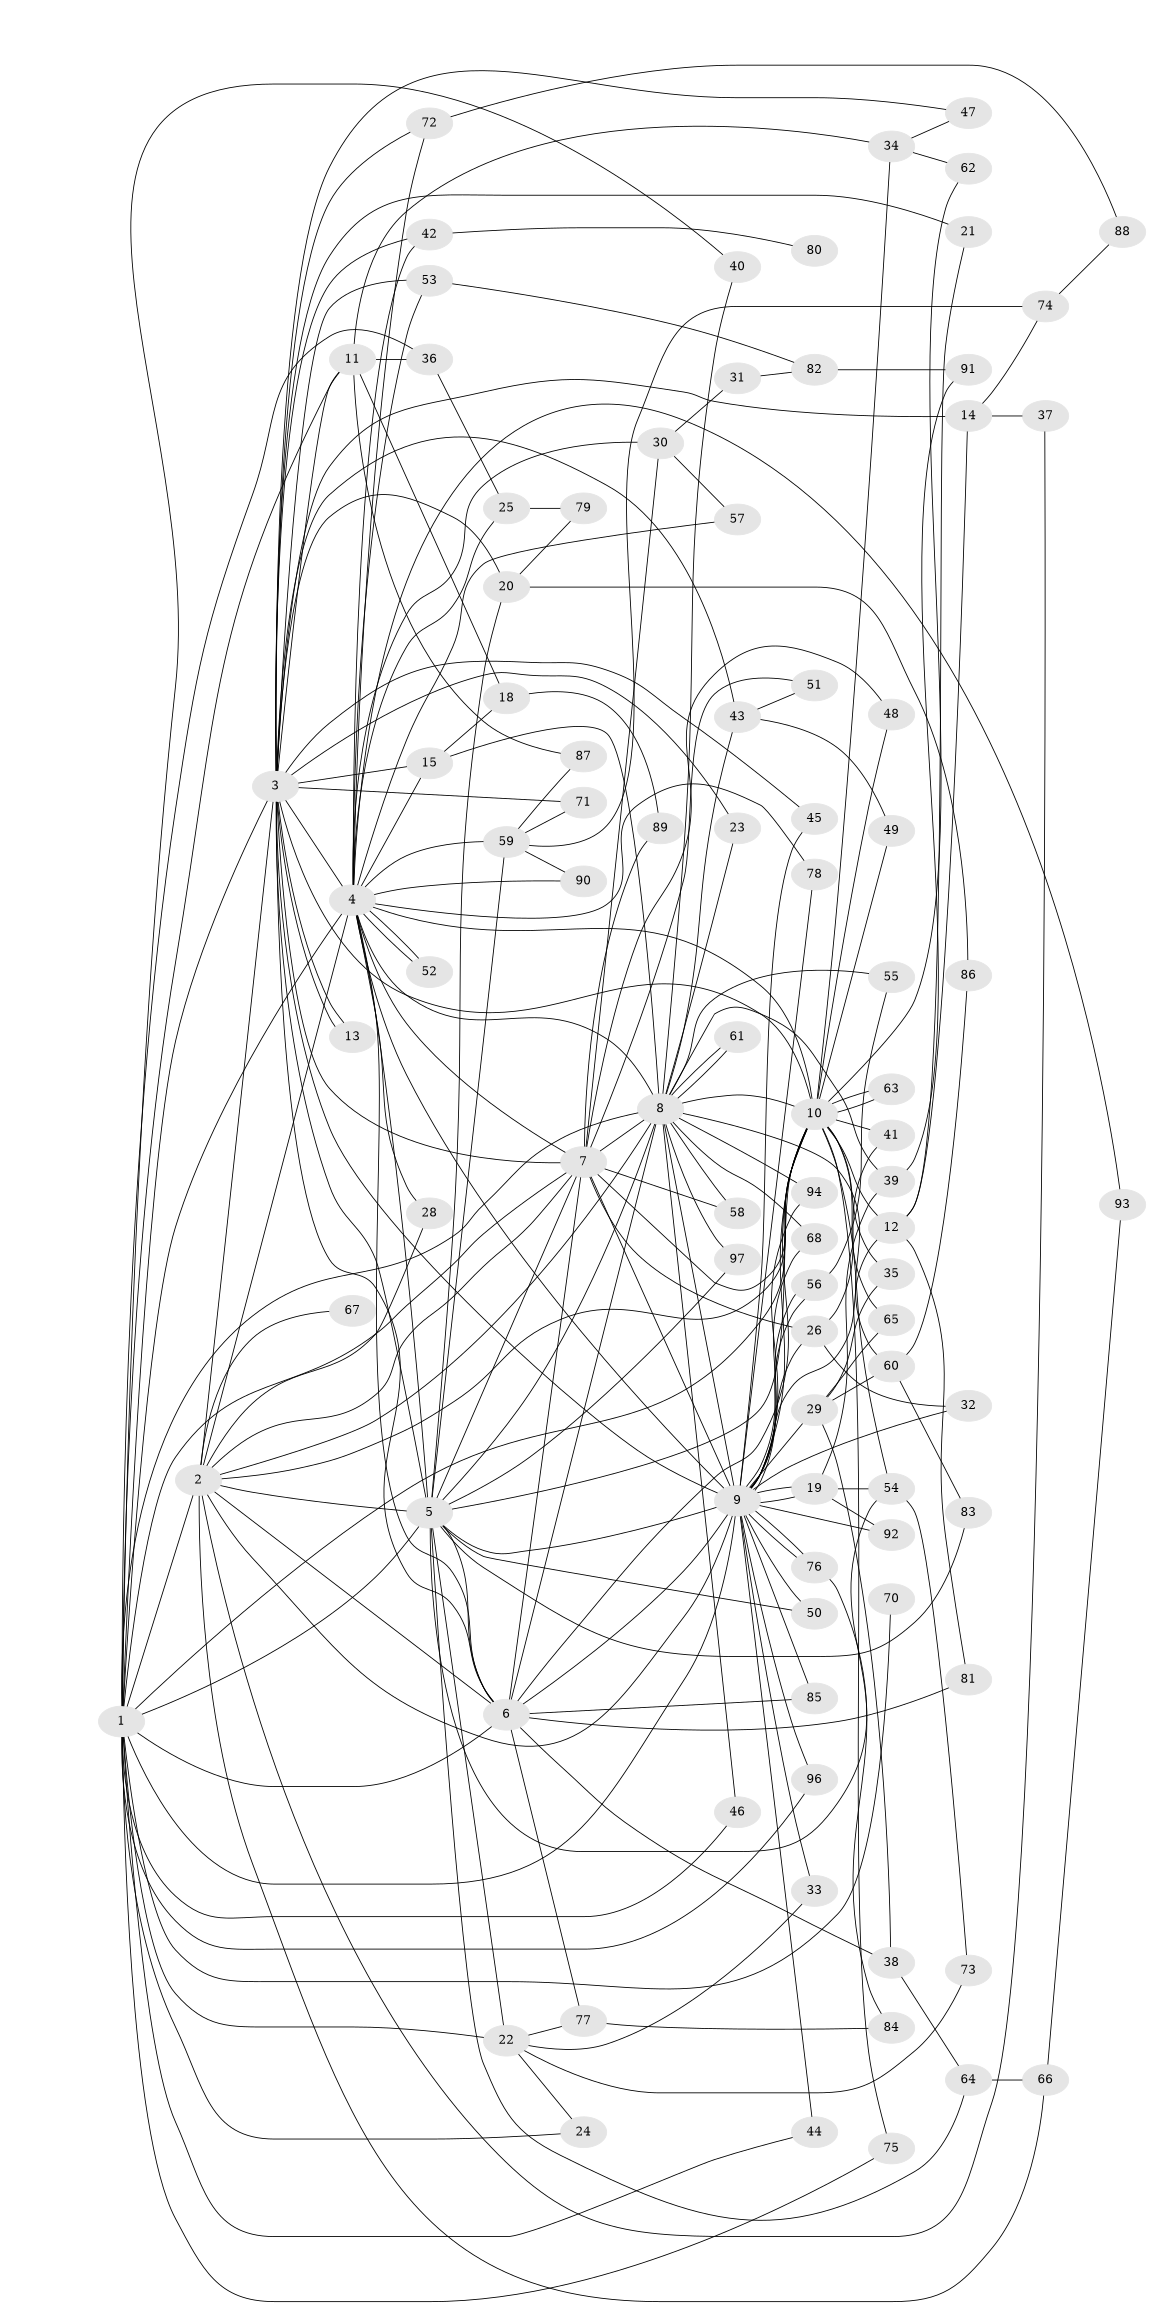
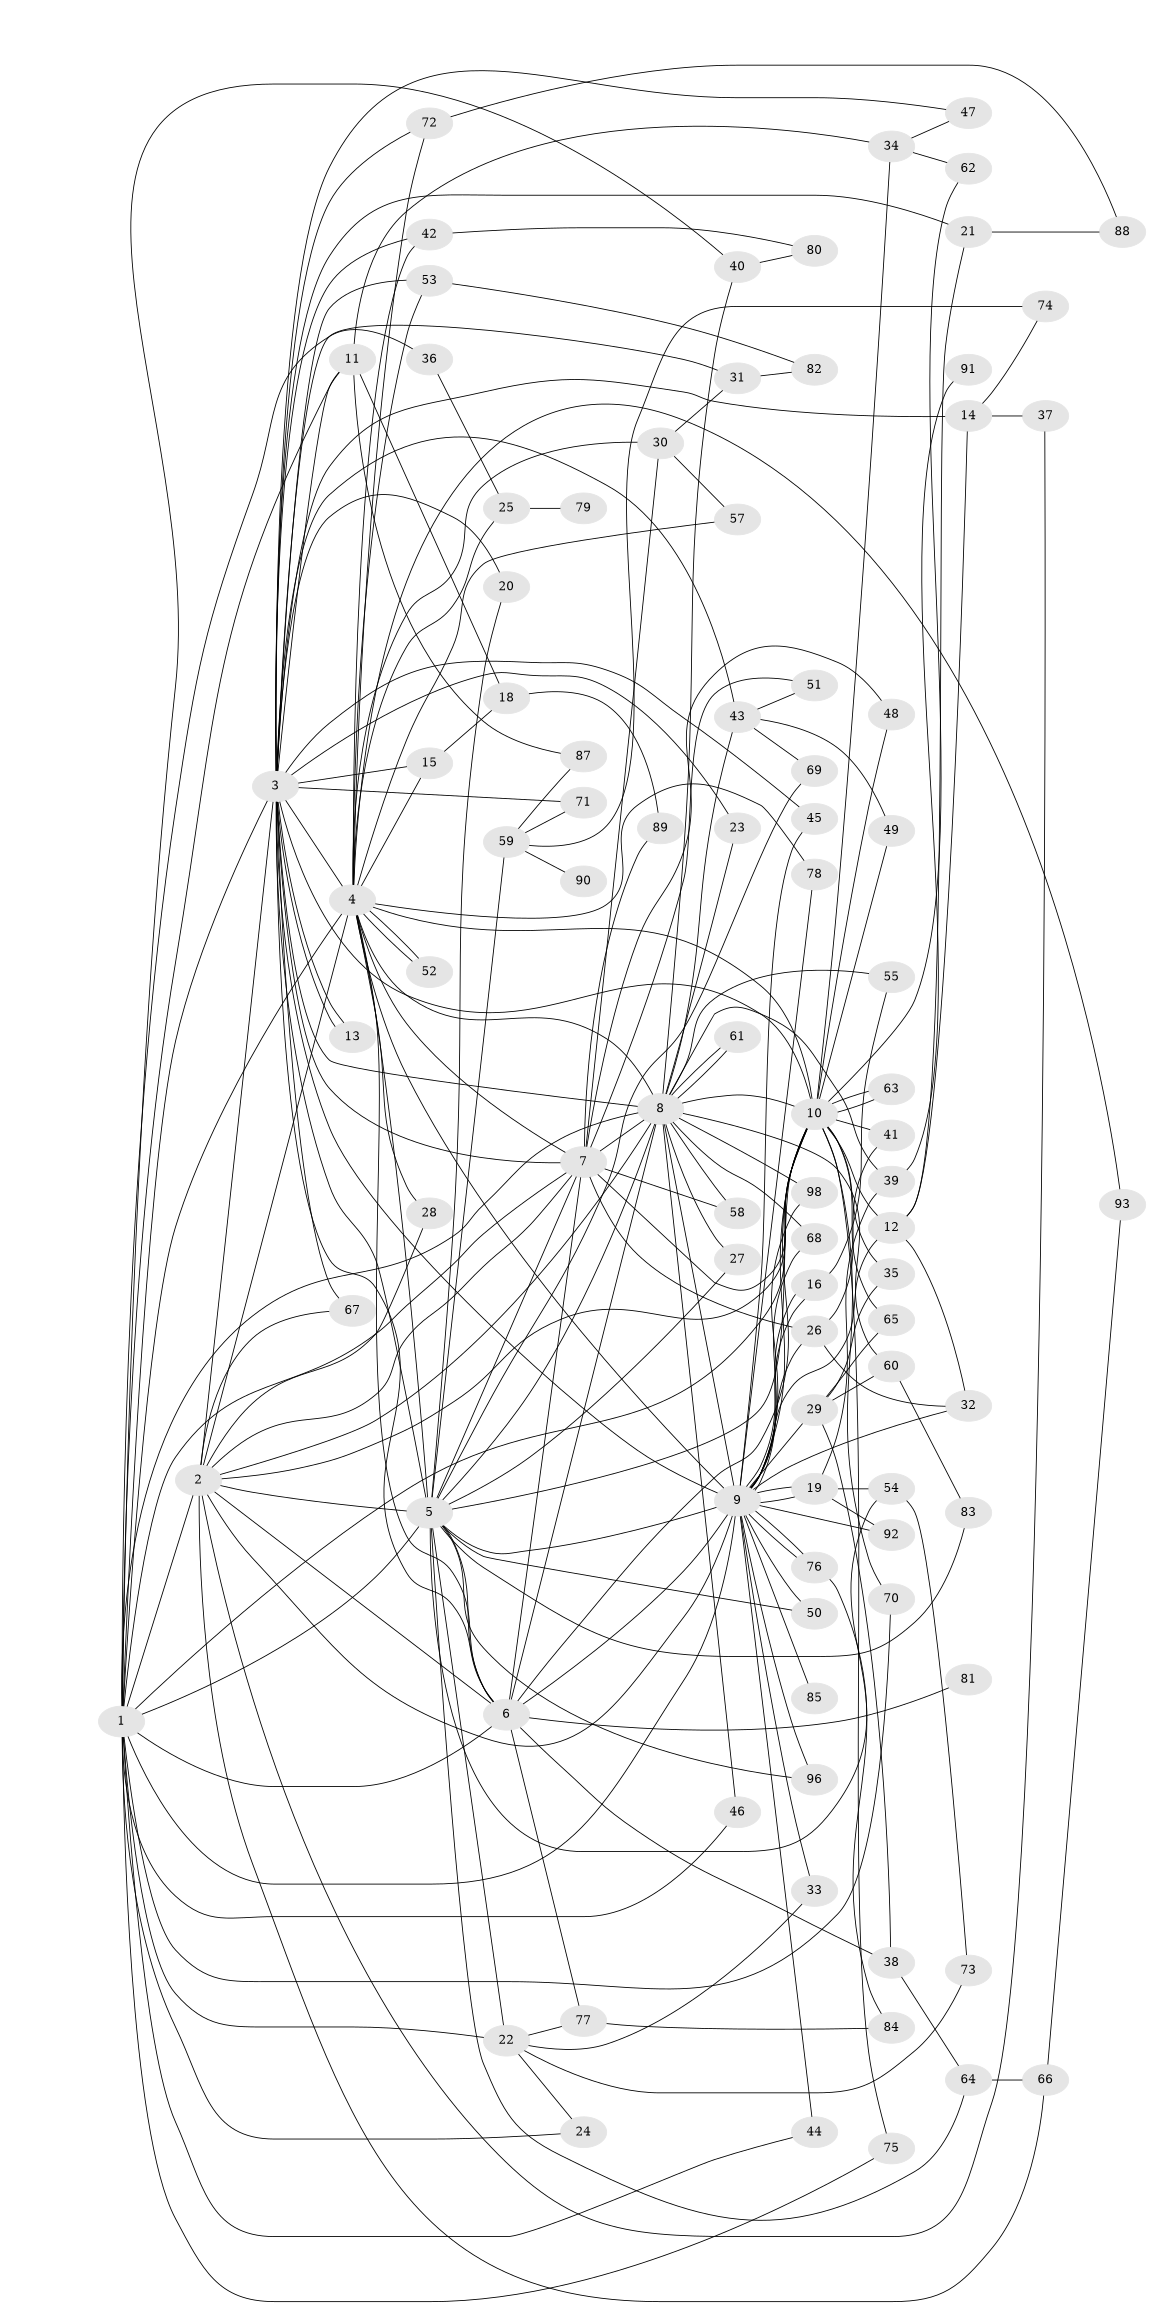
none -> (776, 259)
(1084, 269) -> (1046, 232)
none -> (430, 326)
(392, 360) -> none
(892, 370) -> none
(539, 554) -> none
none -> (815, 771)
(633, 831) -> (351, 1067)
(419, 851) -> none
(472, 883) -> none
(969, 976) -> none
none -> (292, 1053)
(815, 1193) -> (815, 1193)
(738, 1260) -> (738, 1260)
(815, 1285) -> (815, 1285)
(661, 1331) -> none
(864, 1361) -> (848, 1415)
(941, 1449) -> (943, 1312)
(661, 1707) -> none
(417, 1949) -> (566, 1711)
